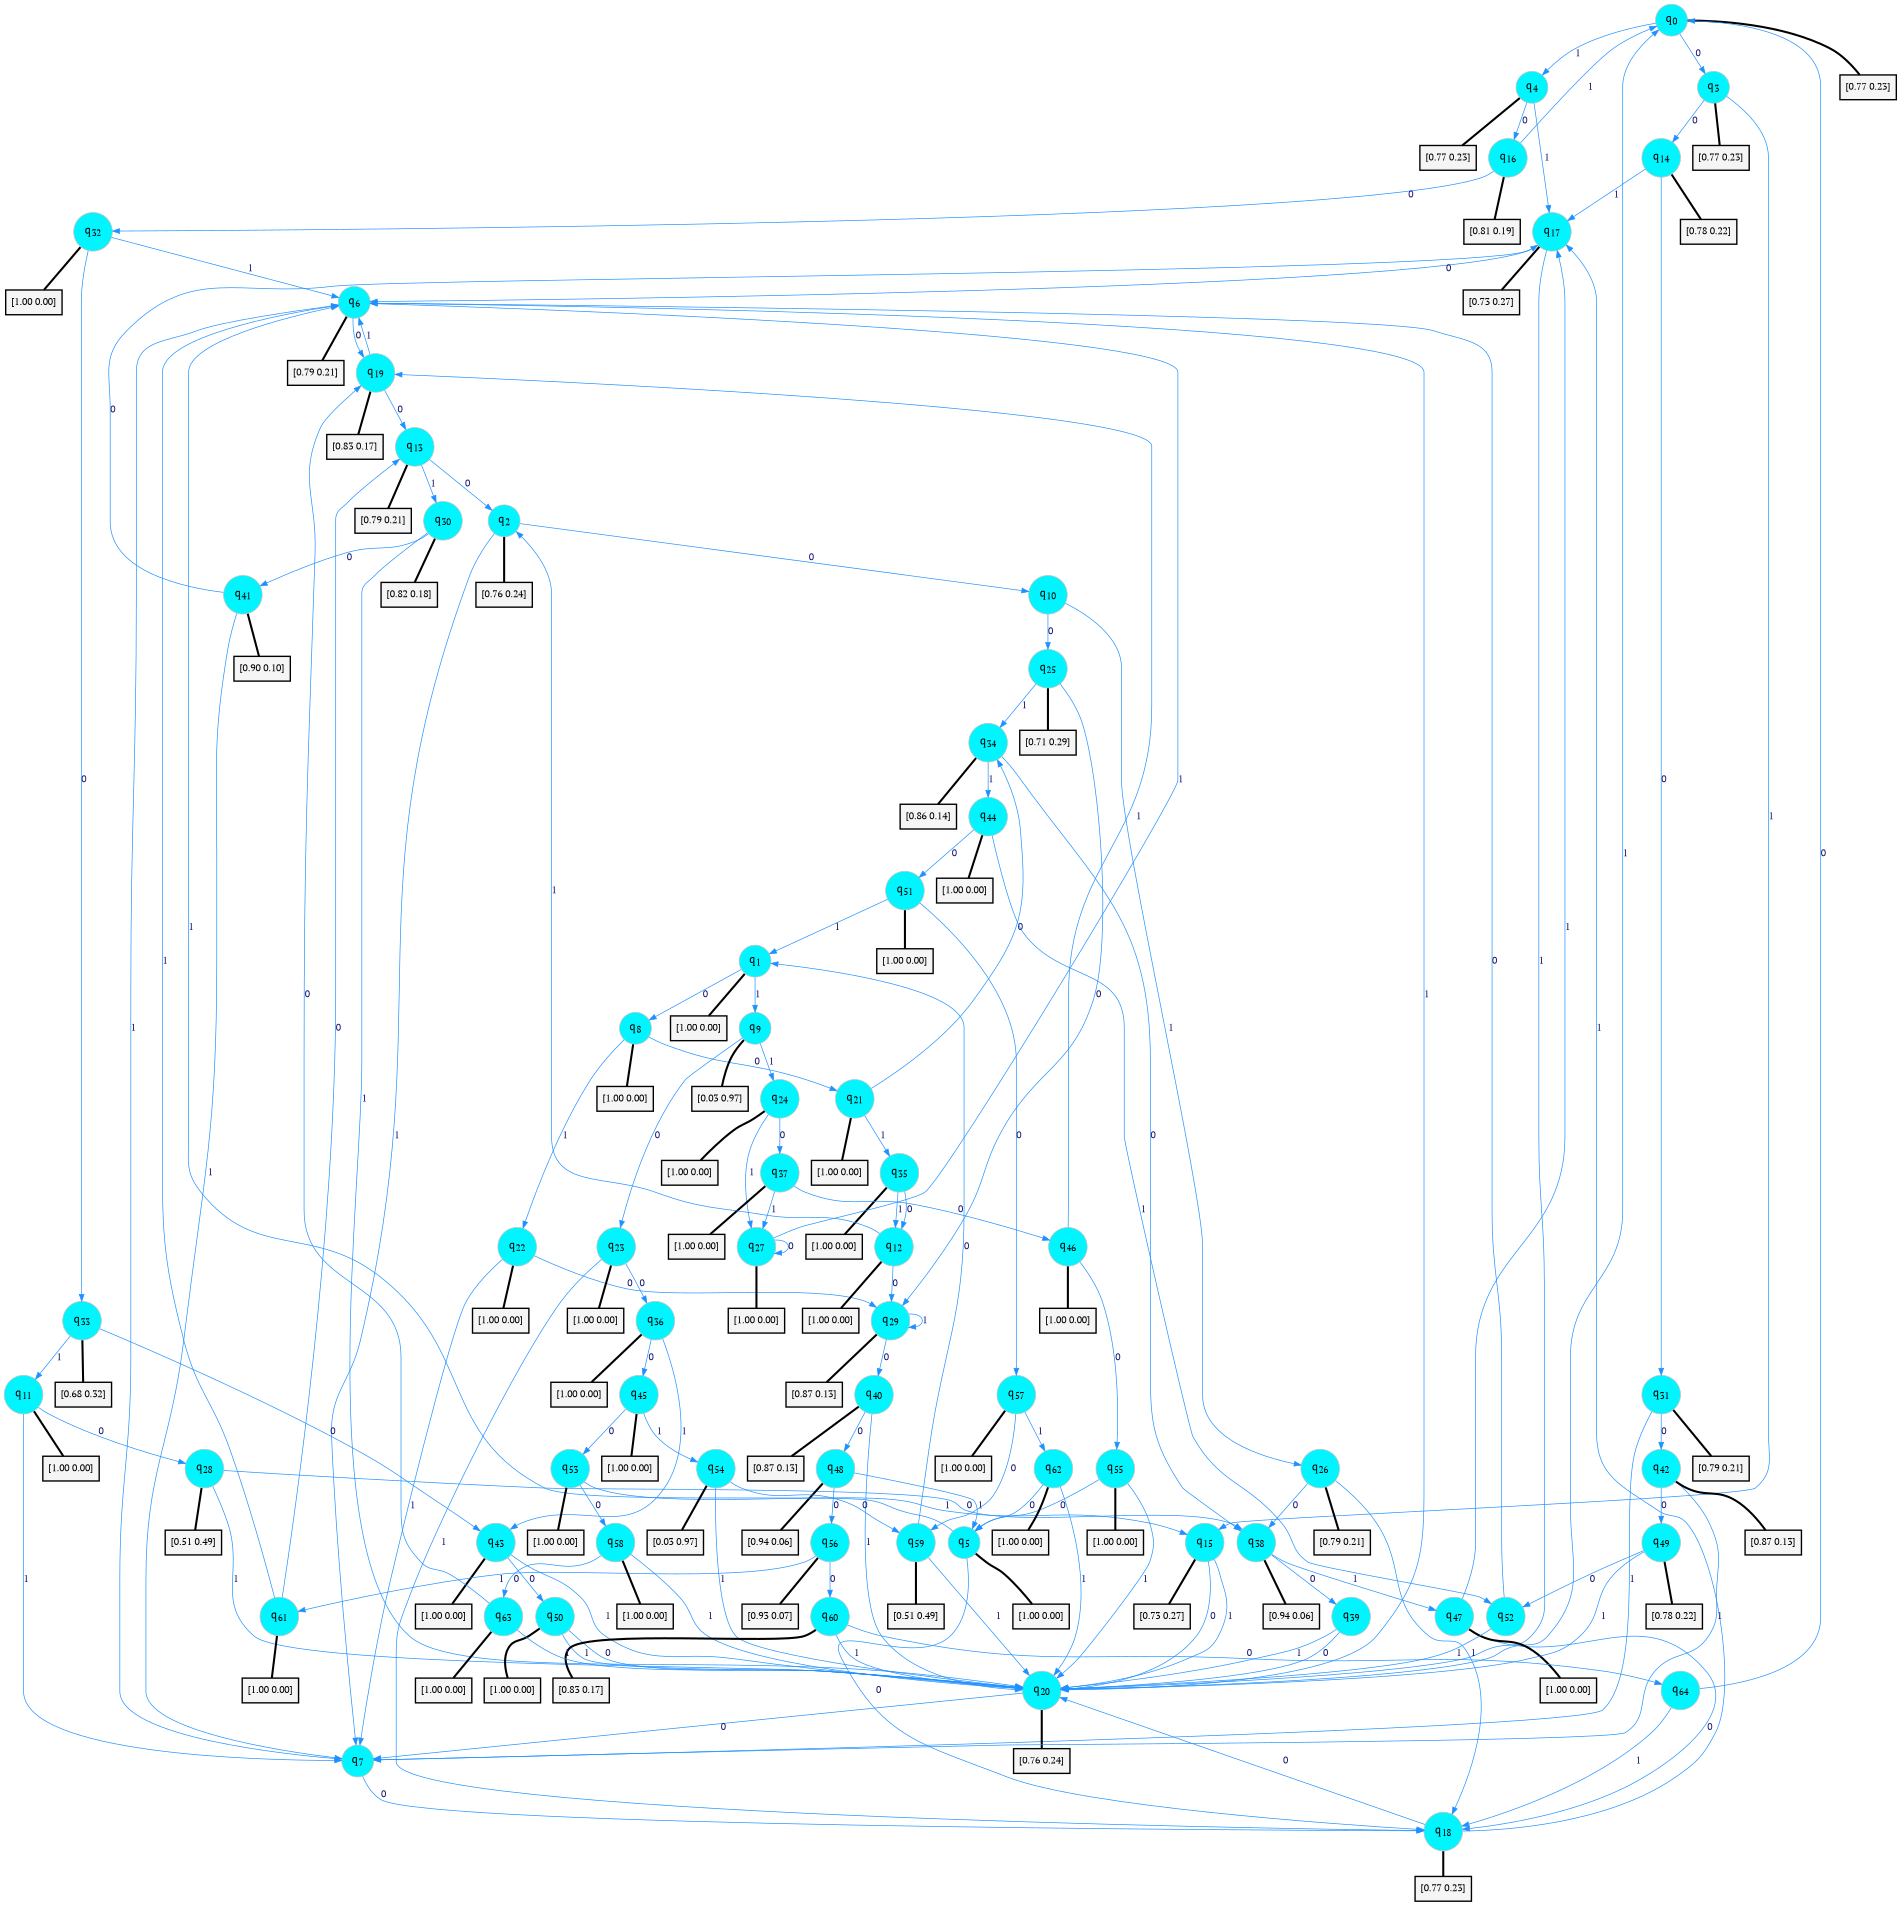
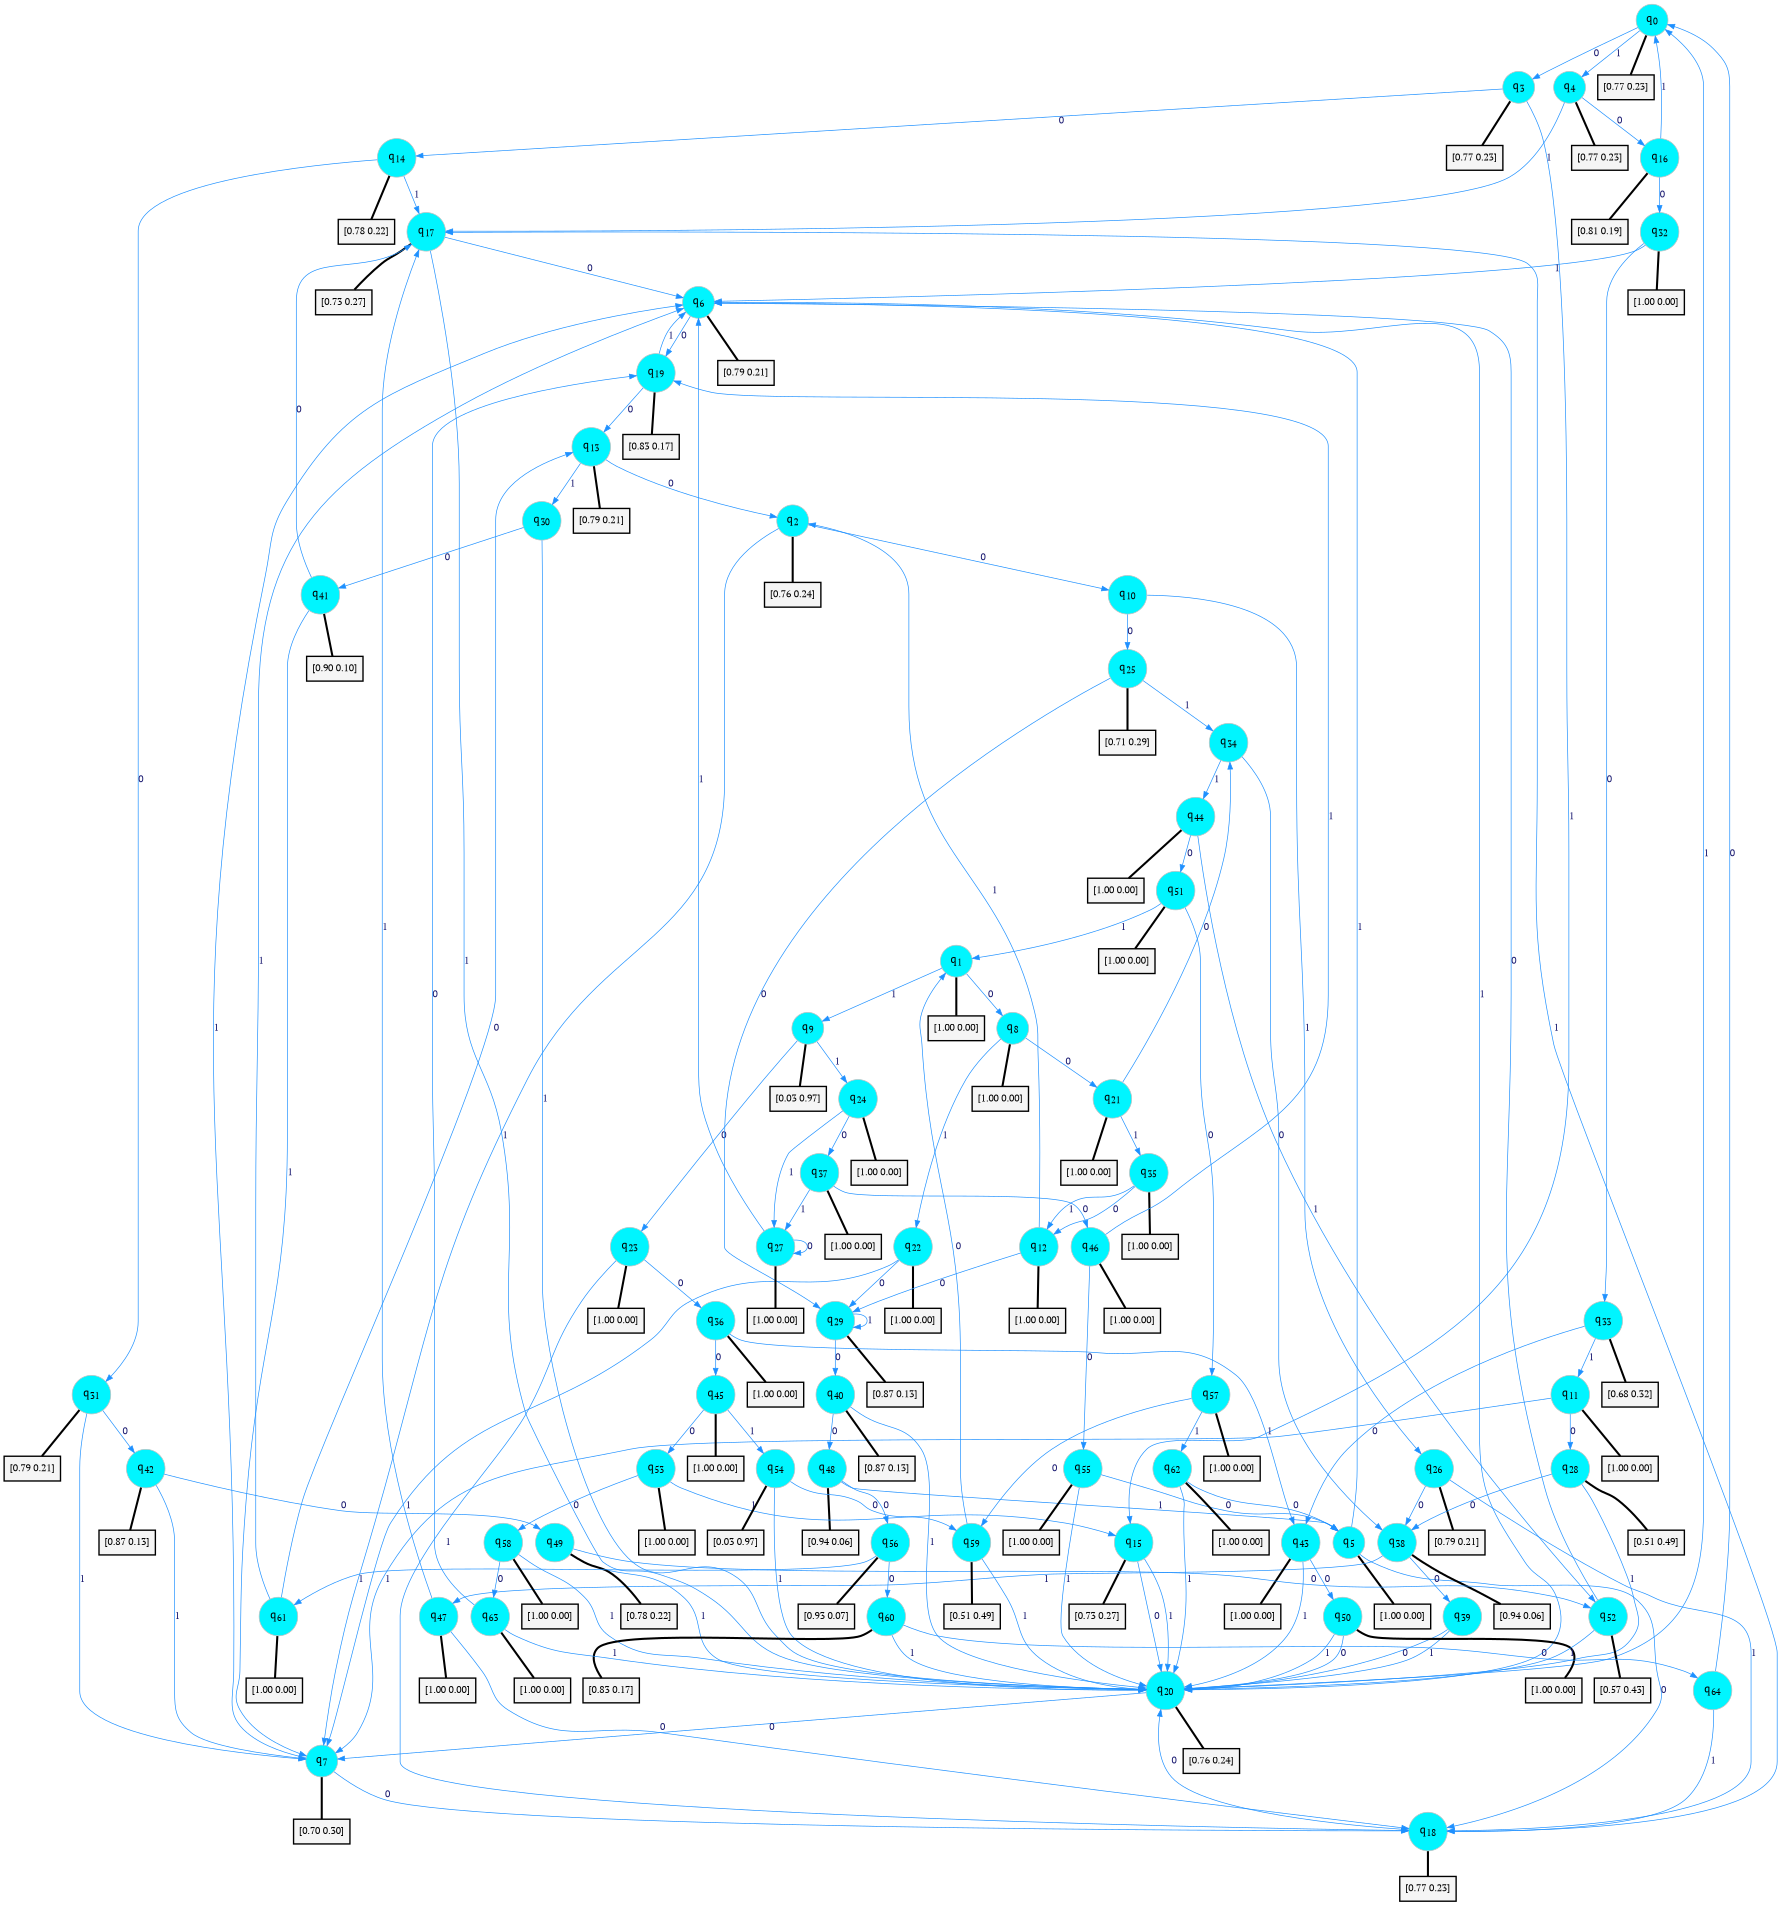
(409, 595) -> none
(928, 817) -> none
none -> (1622, 1690)
none -> (322, 1832)
